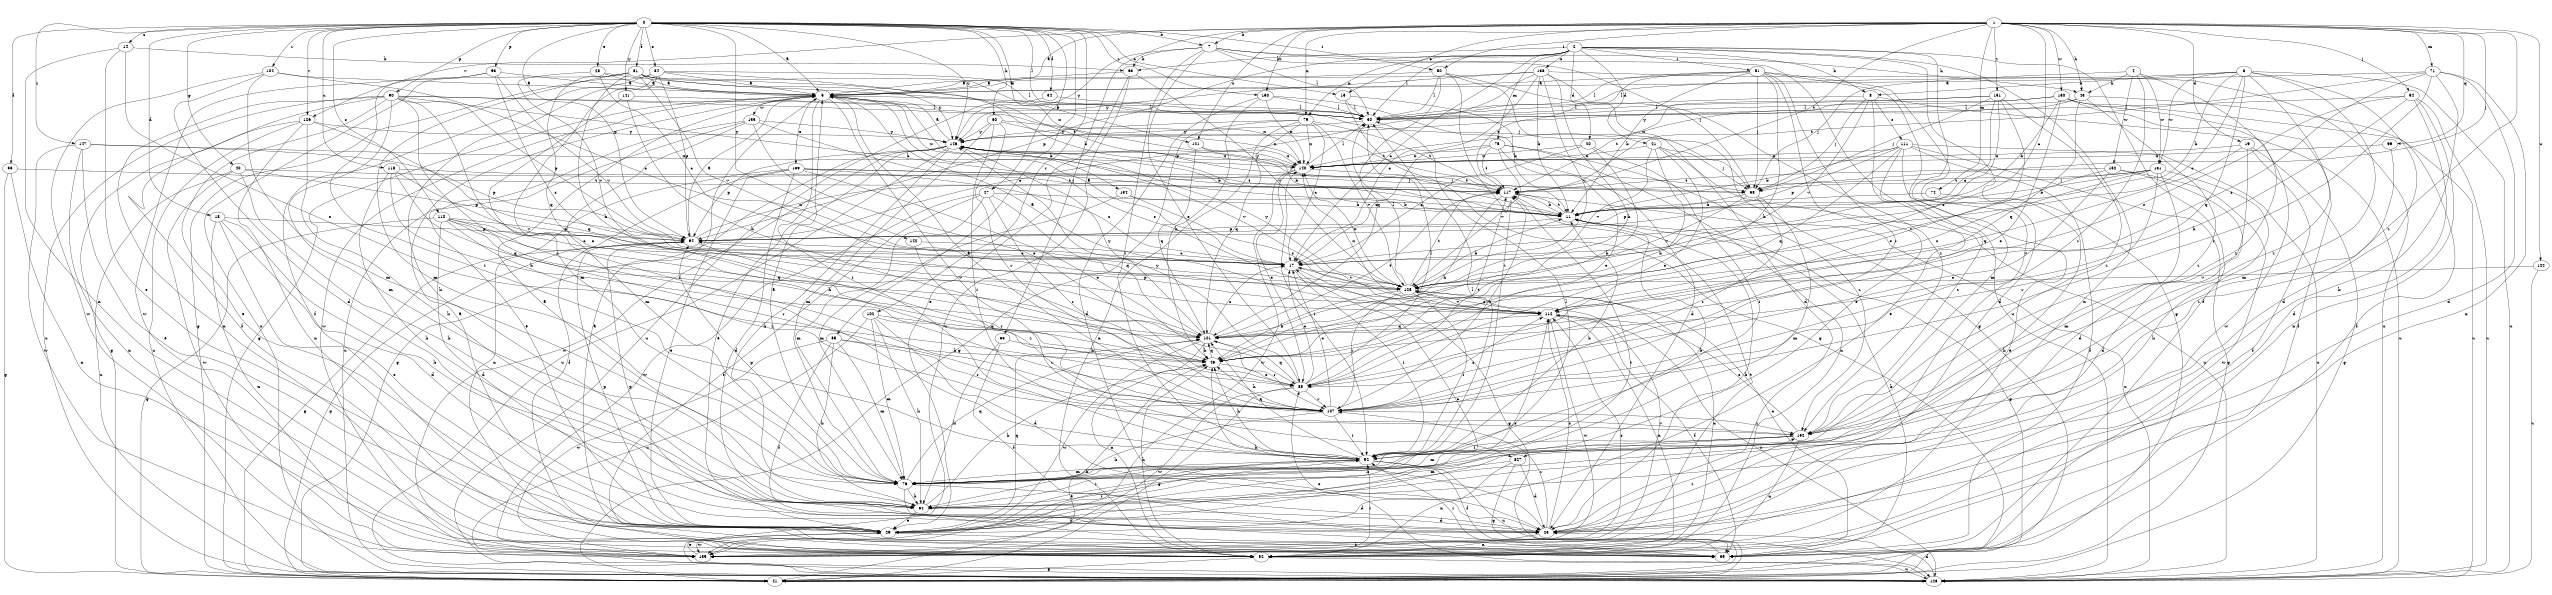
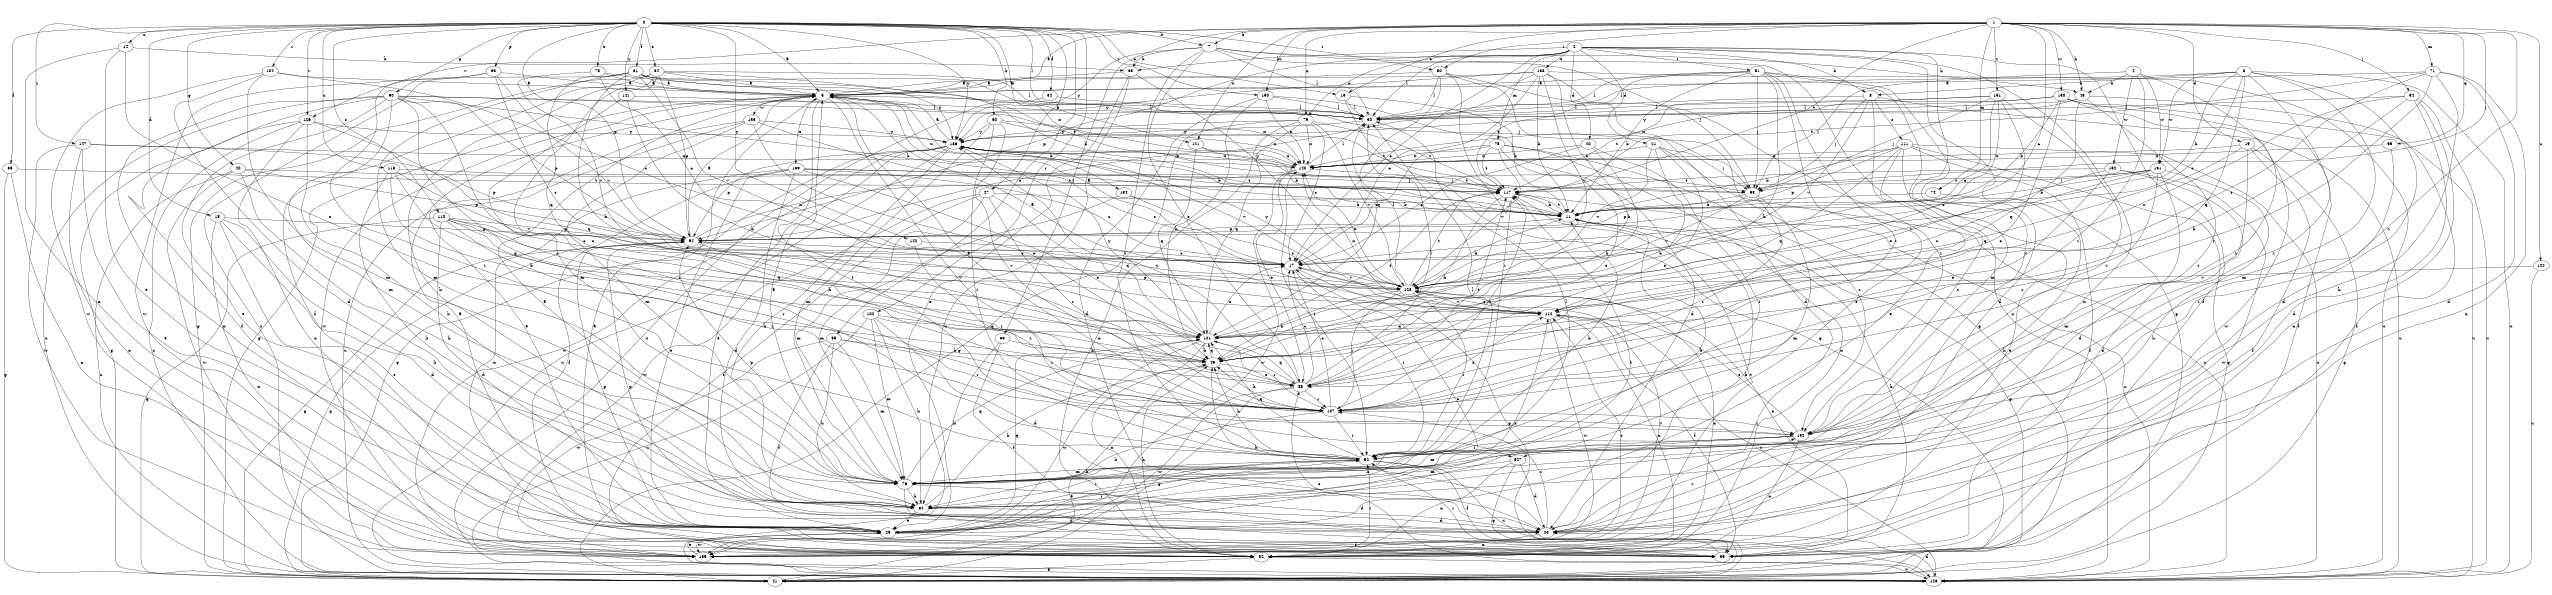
(598, 71) -> (598, 71)
(954, 144) -> (954, 144)
(1569, 425) -> none
